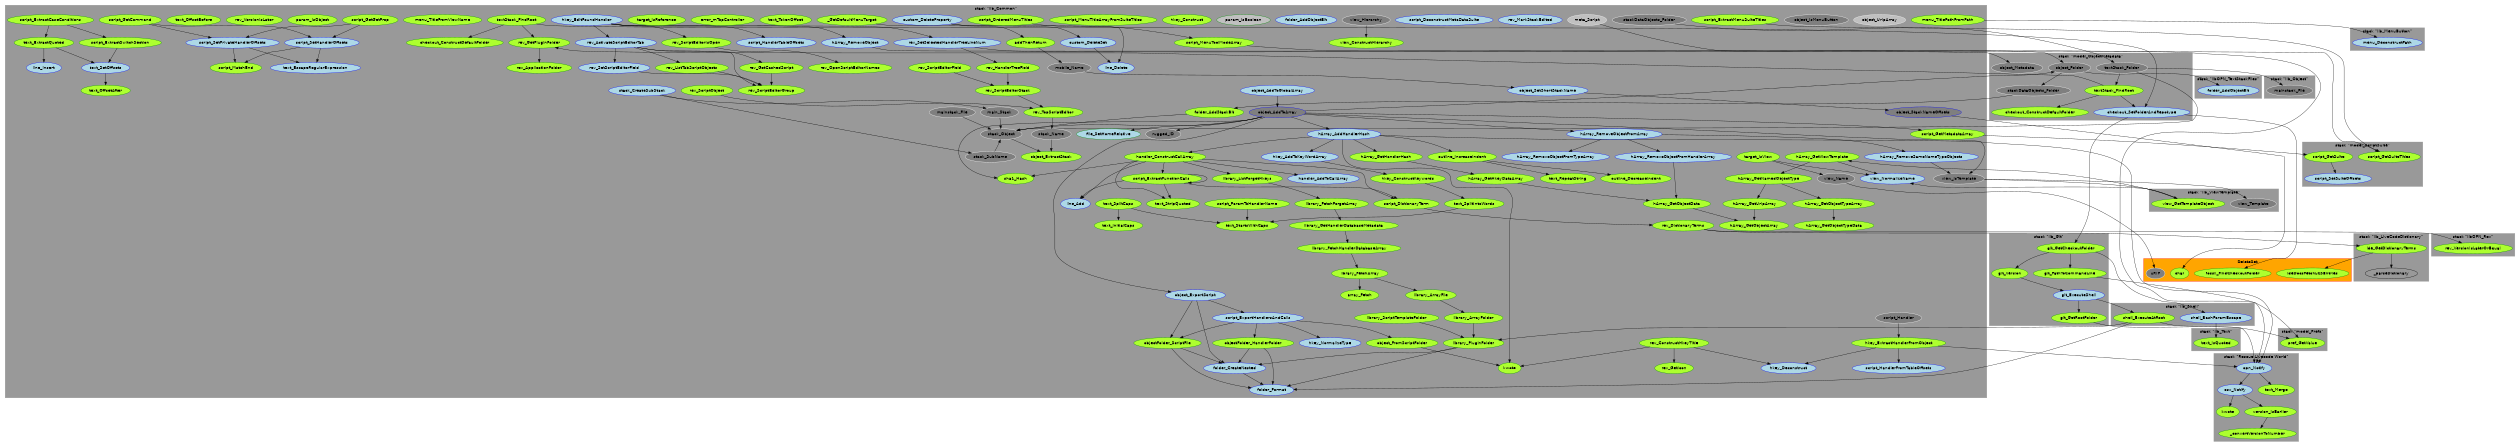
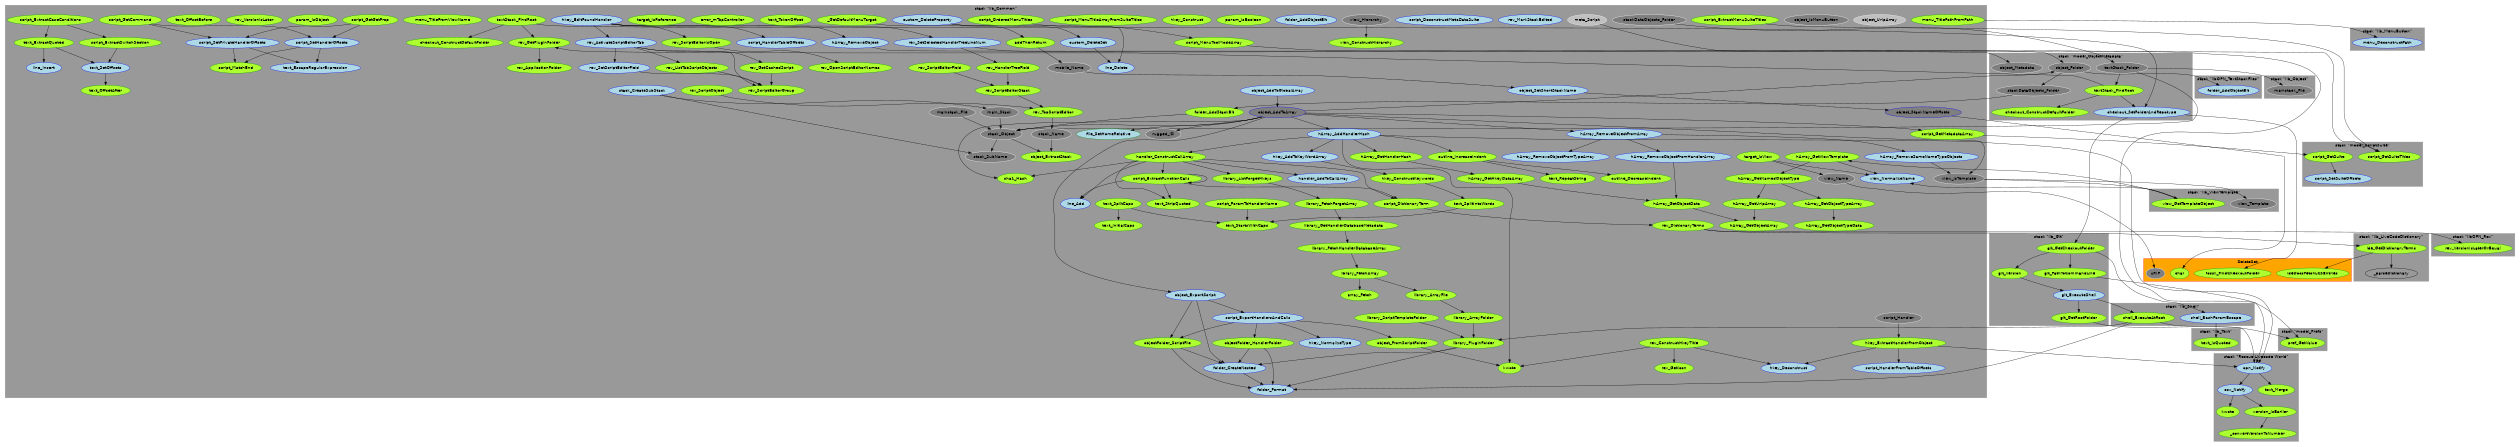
(1244, 20) -> (1244, 20)
(997, 147) -> (995, 144)
